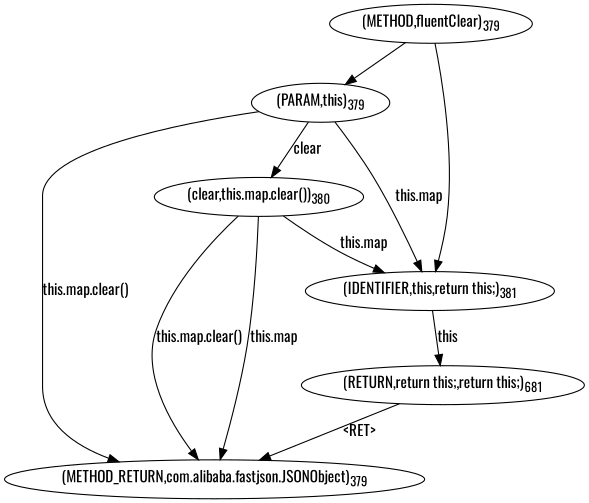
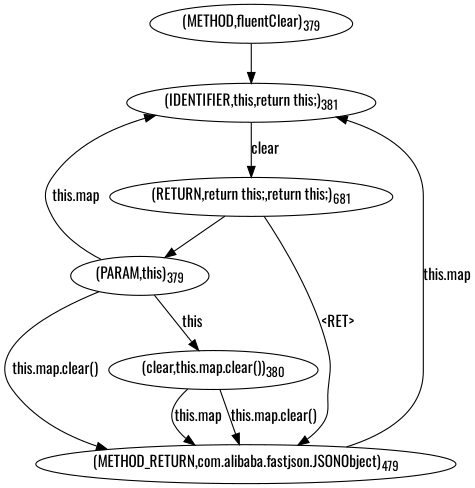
(380, 60) -> (200, 234)
(308, 150) -> (192, 323)
(327, 245) -> (423, 284)
(448, 338) -> (265, 150)
(359, 478) -> (390, 463)
